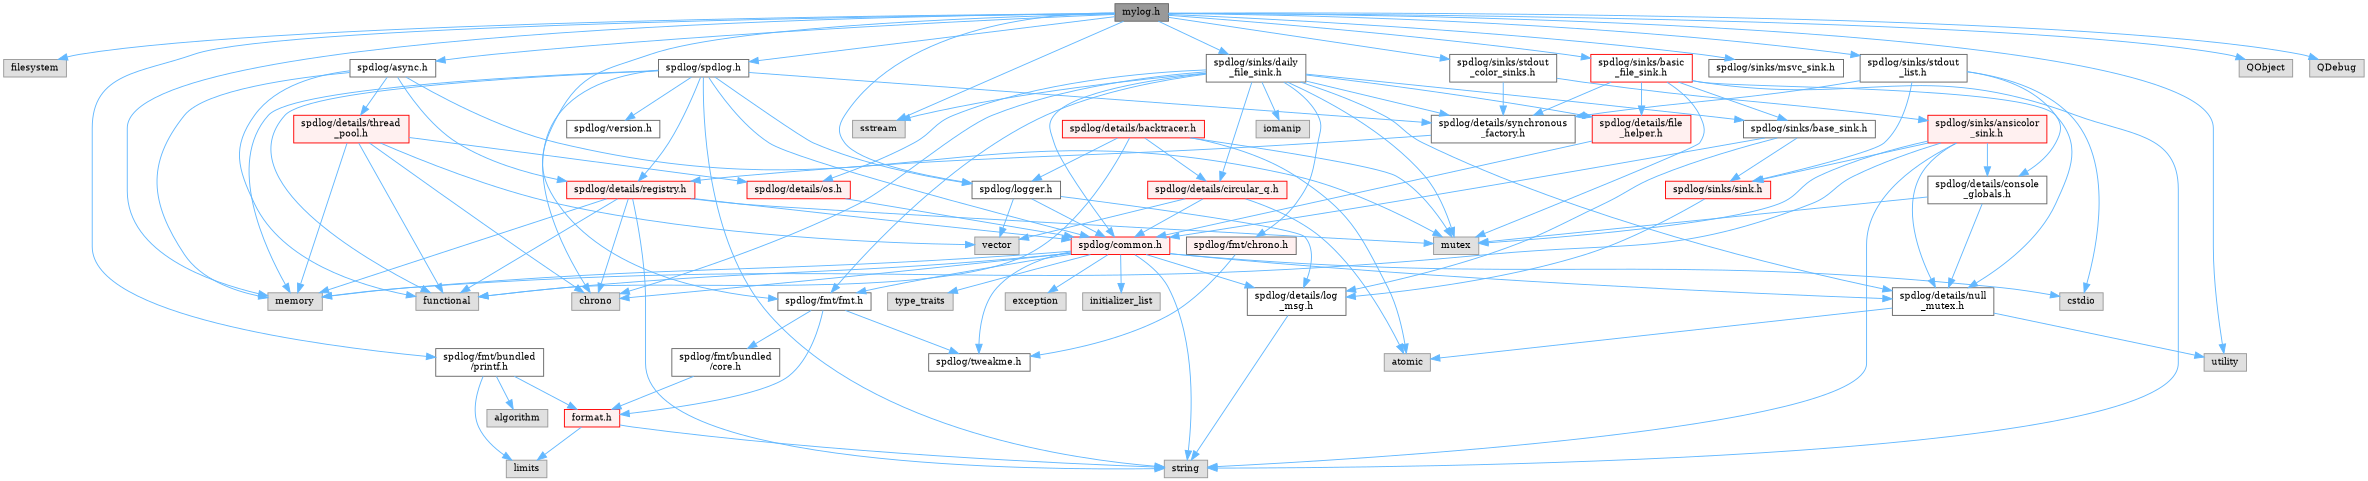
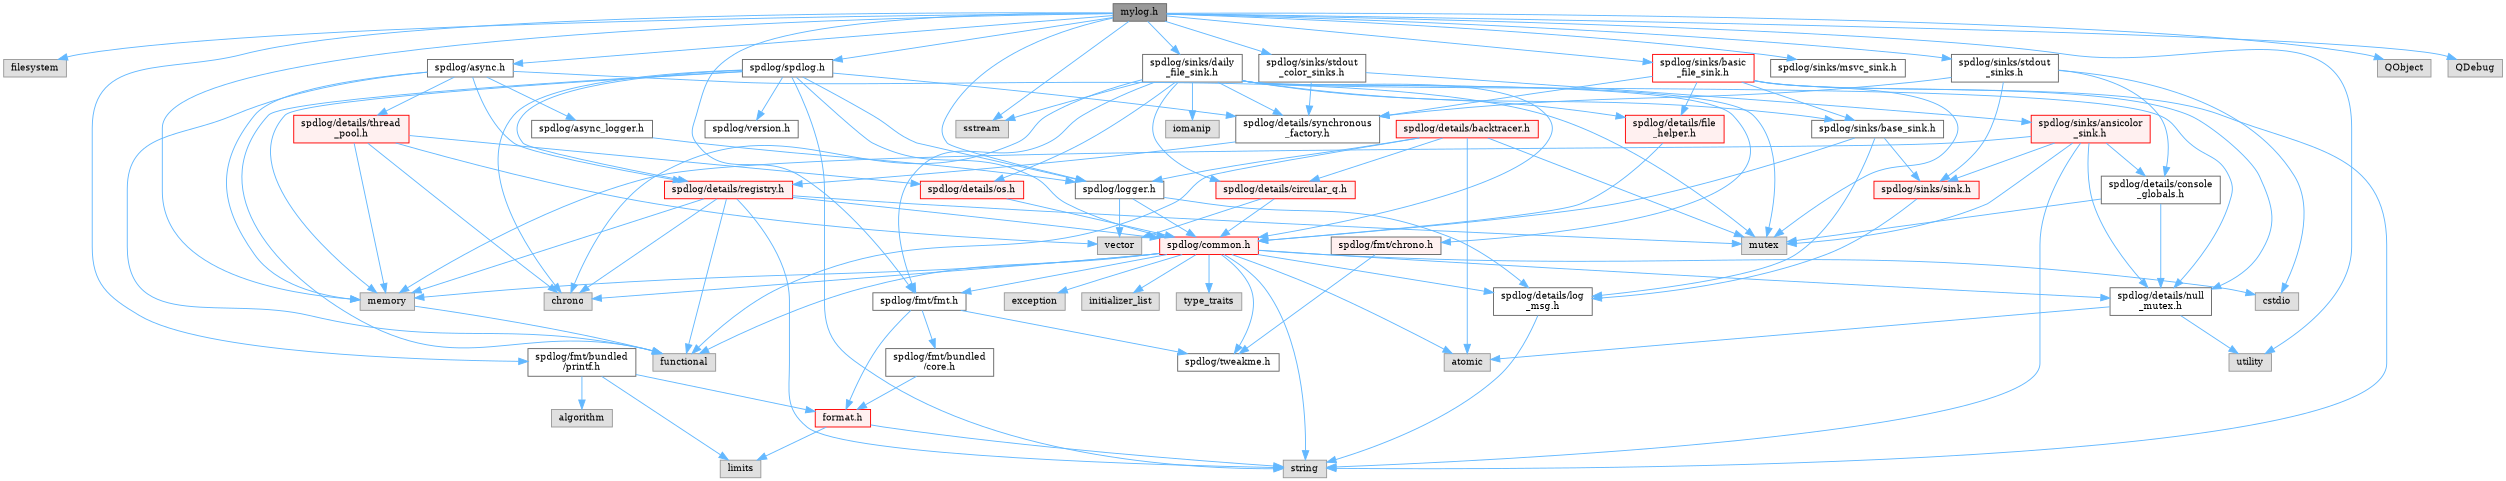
(1914, 68) -> (2005, 68)
none -> (592, 129)
(398, 214) -> (534, 326)
(1339, 254) -> (1340, 298)
